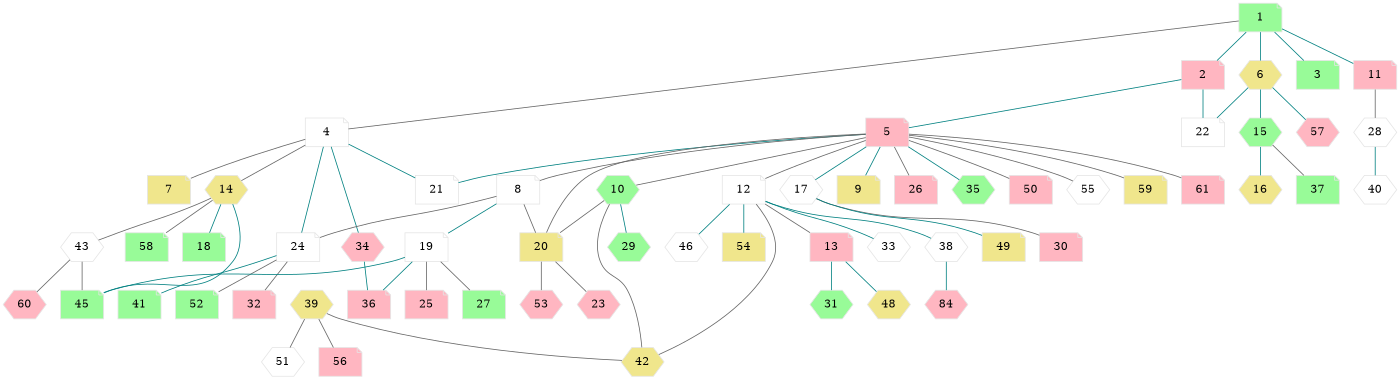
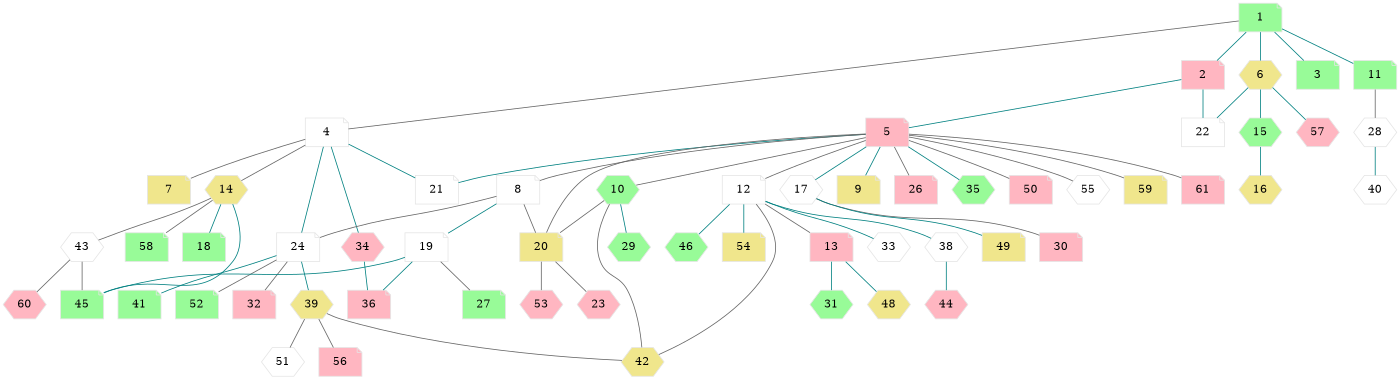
(1375, 75) -> (1375, 75)
(1318, 190) -> none
(686, 247) -> (686, 247)
none -> (306, 279)
(427, 305) -> none
(946, 305) -> (946, 305)
